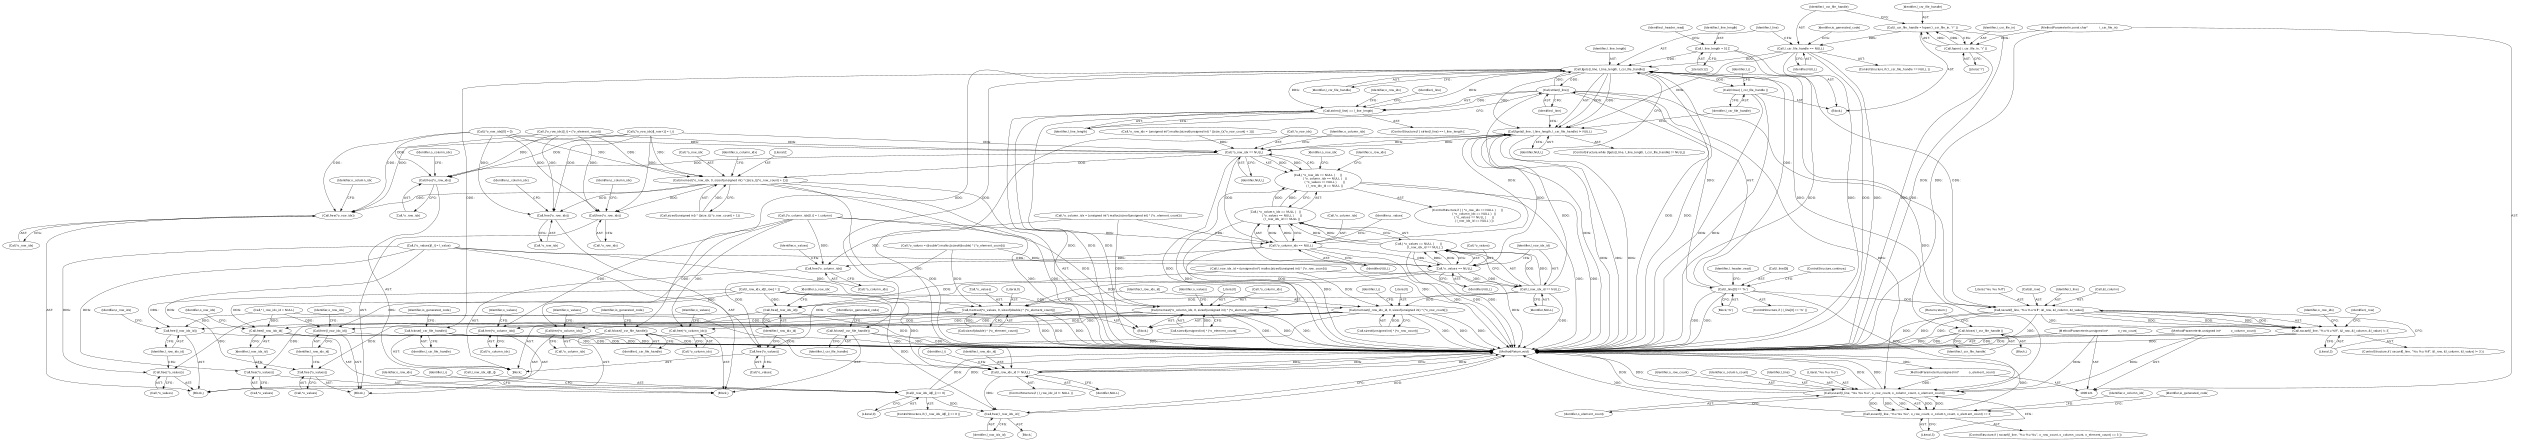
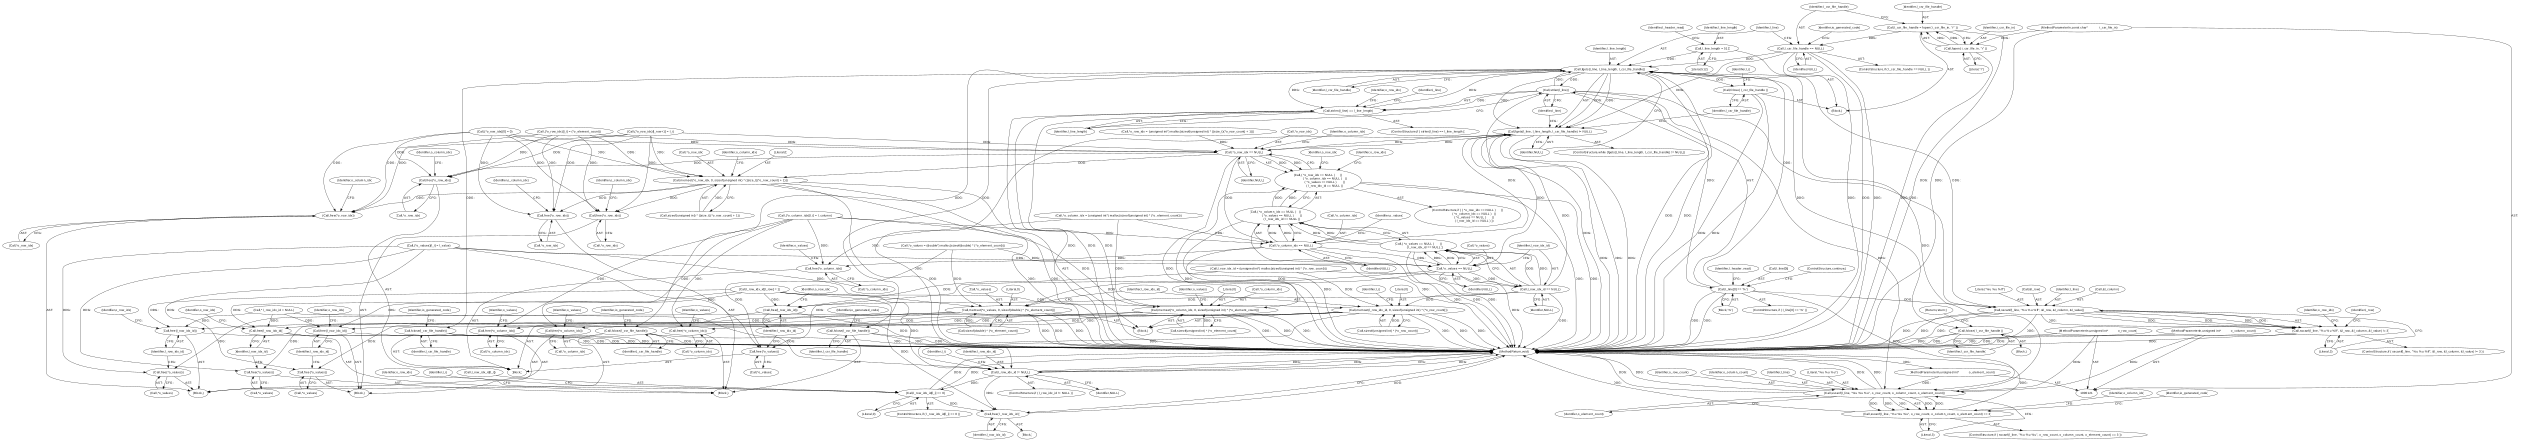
(1743, 235) -> none
(1973, 341) -> (1973, 341)
none -> (968, 382)
